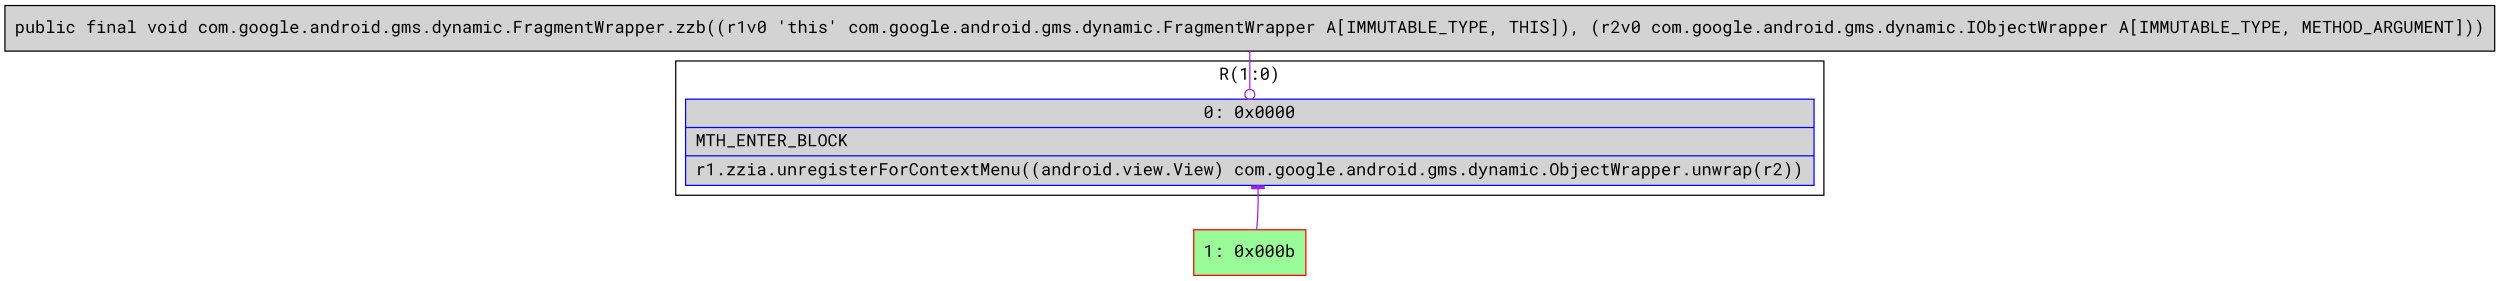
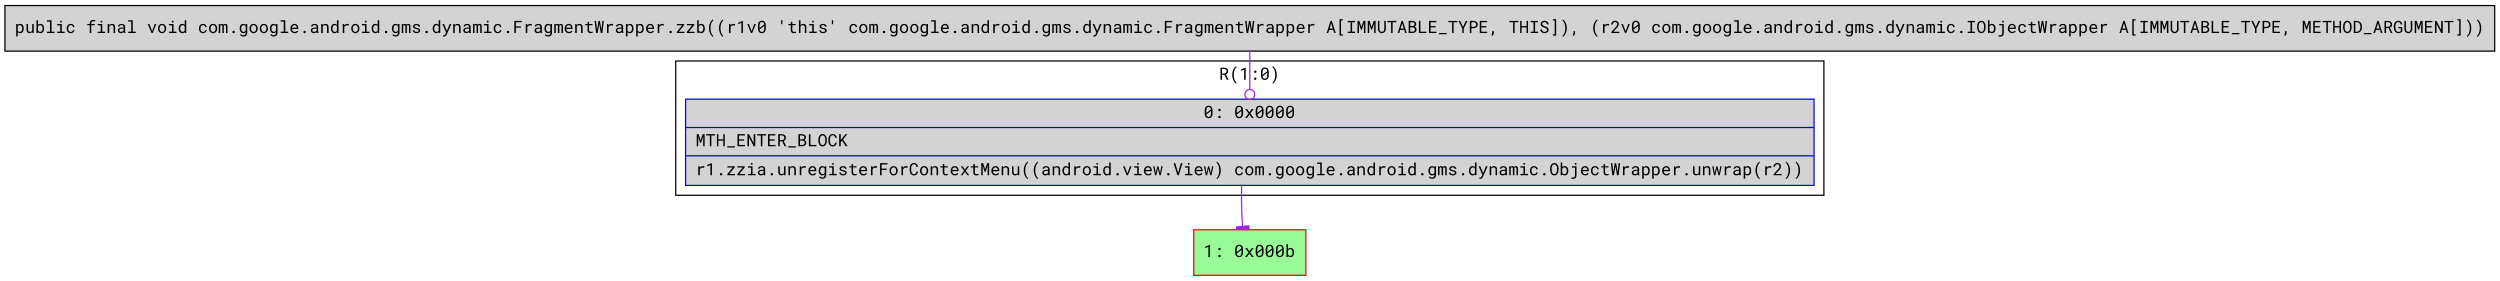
(1258, 211) -> (1242, 204)
